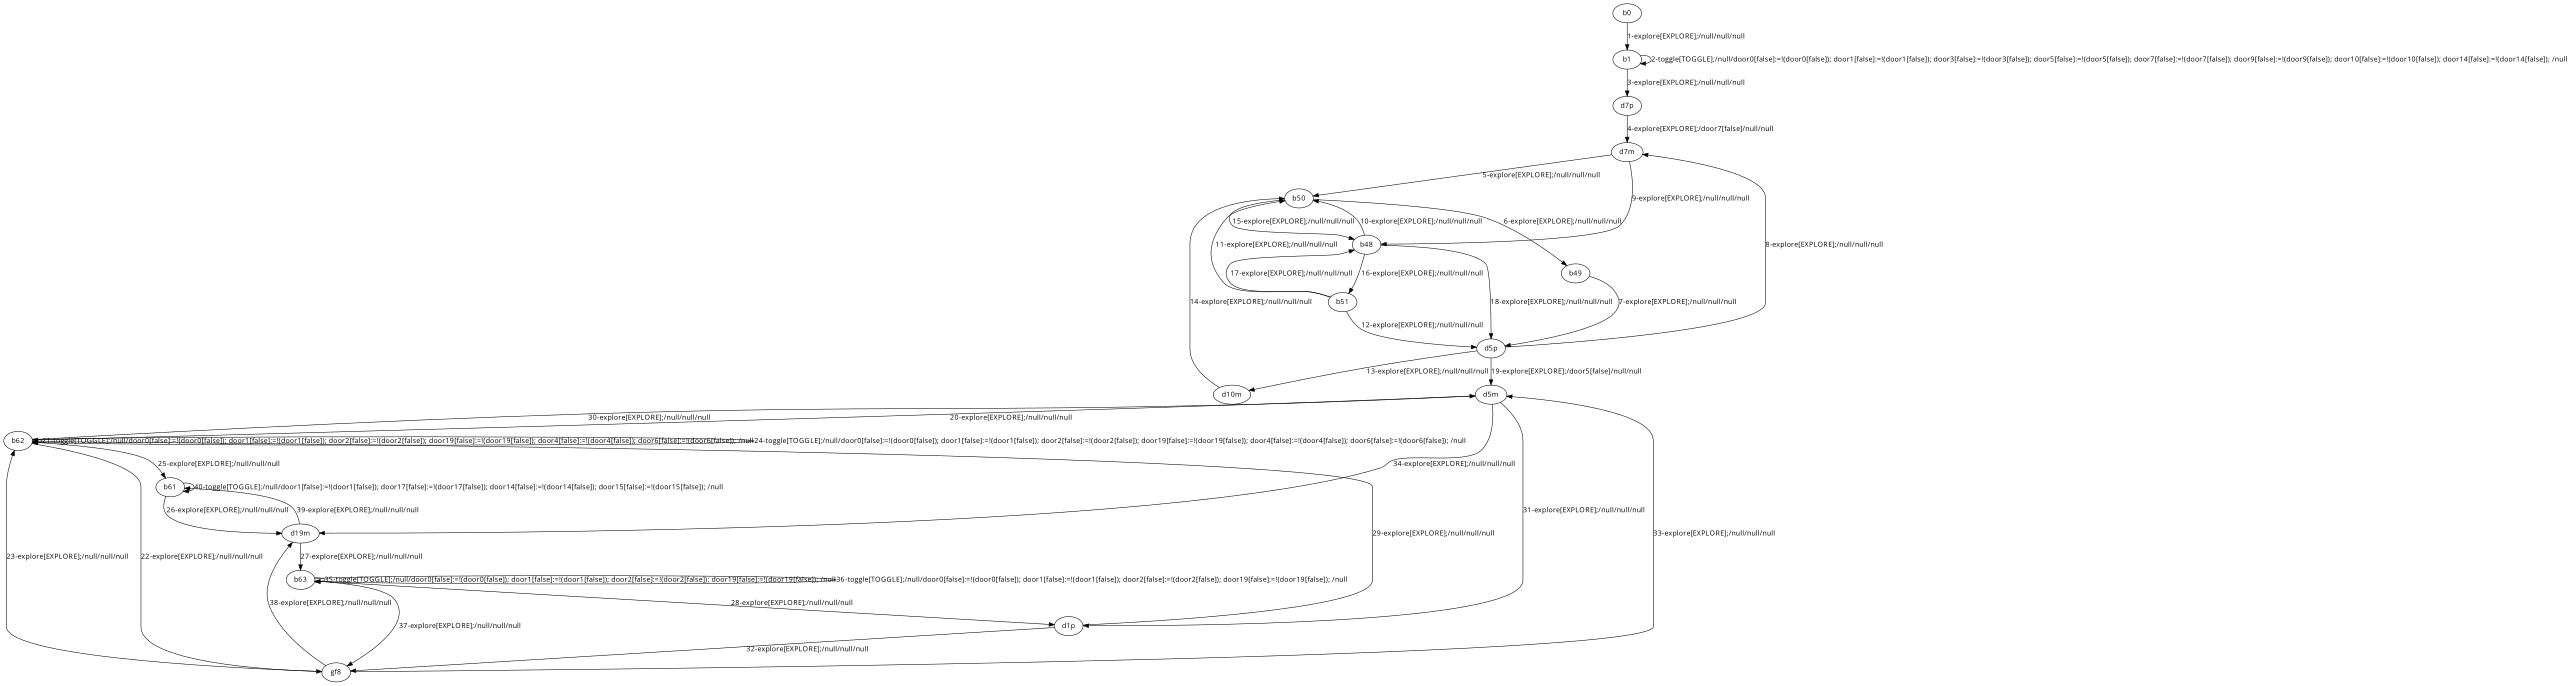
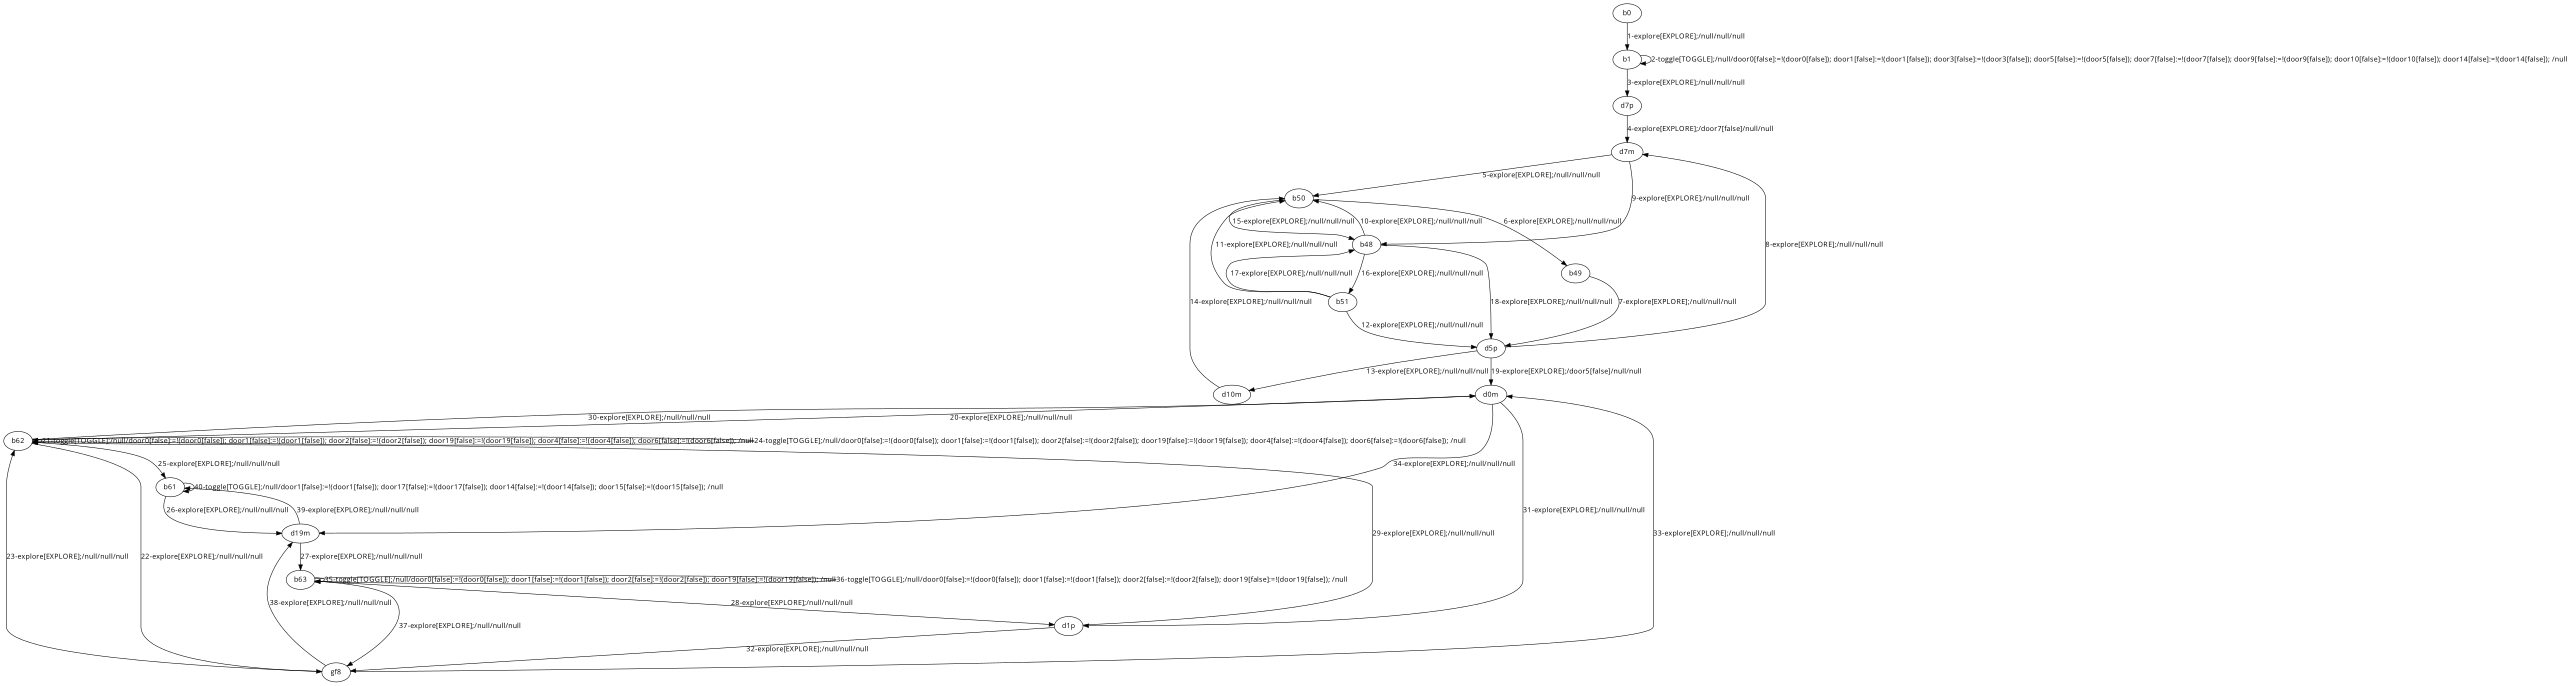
(1491, 395) -> (1491, 395)
